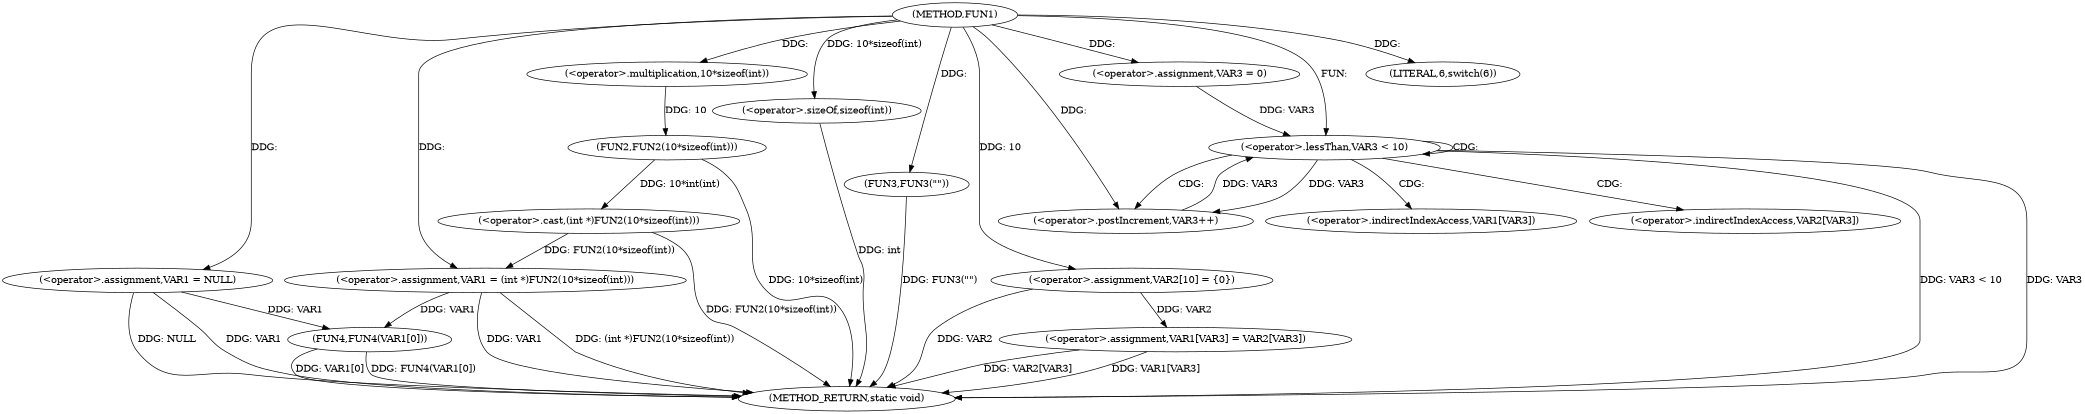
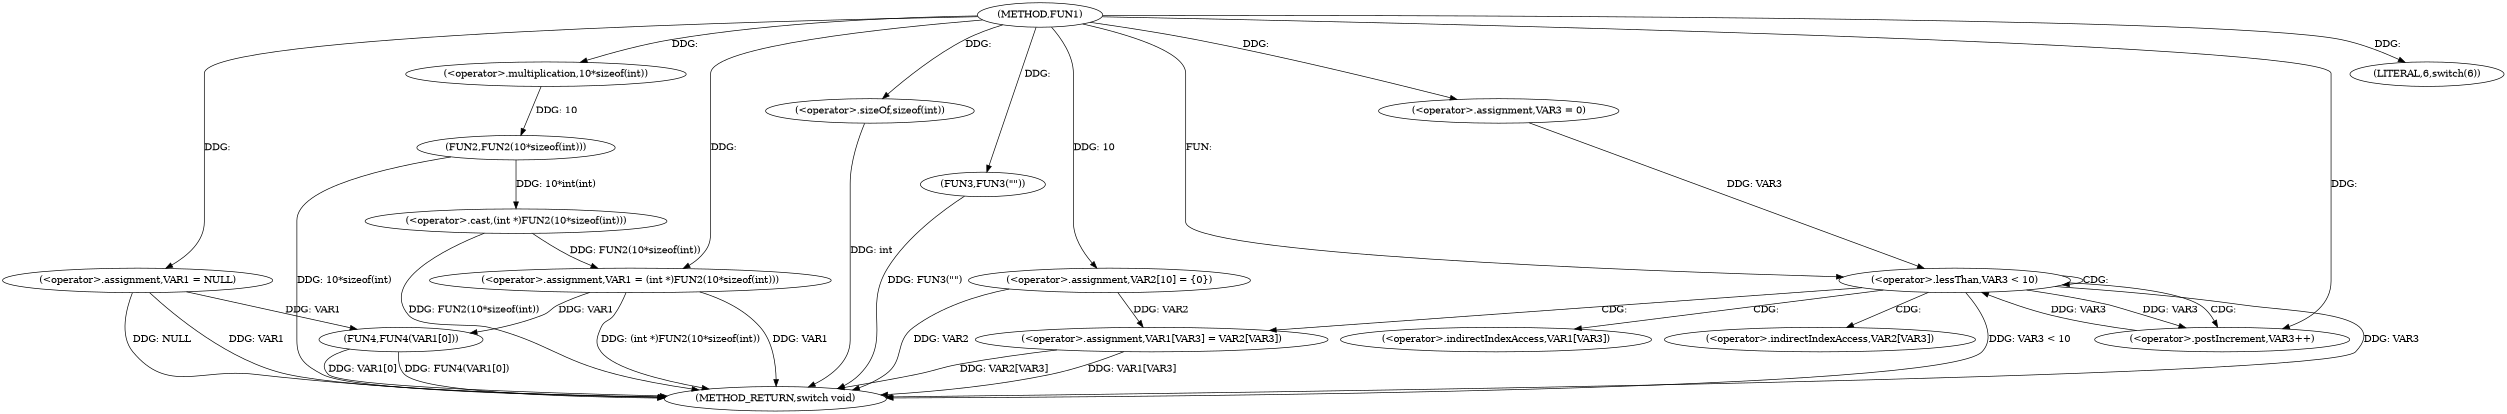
(874, 45) -> (980, 45)
none -> (1569, 309)
(847, 399) -> (775, 399)
